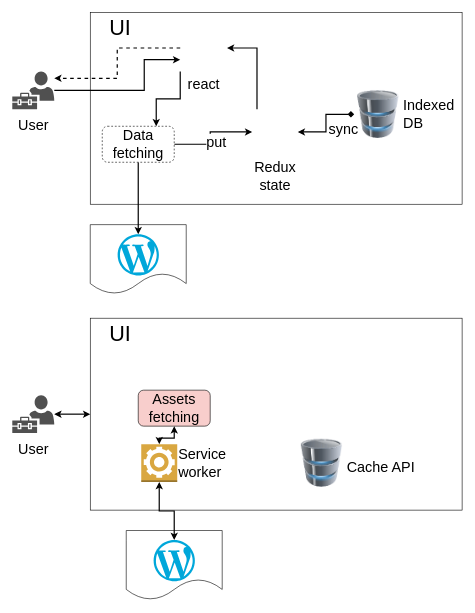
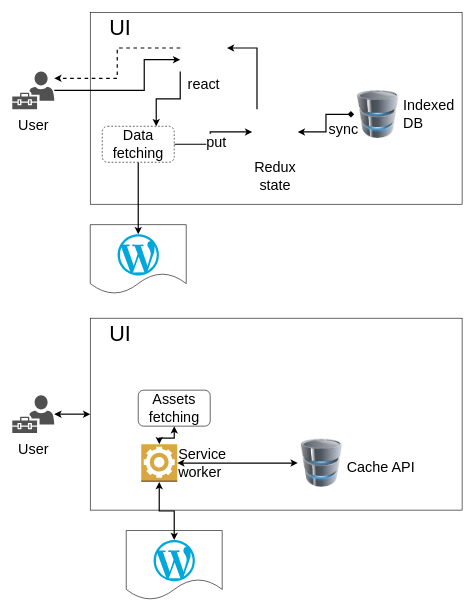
(174, 408) -> (174, 408)
none -> (237, 463)
